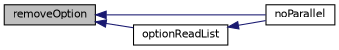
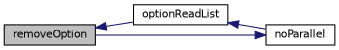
(186, 15) -> (175, 35)
